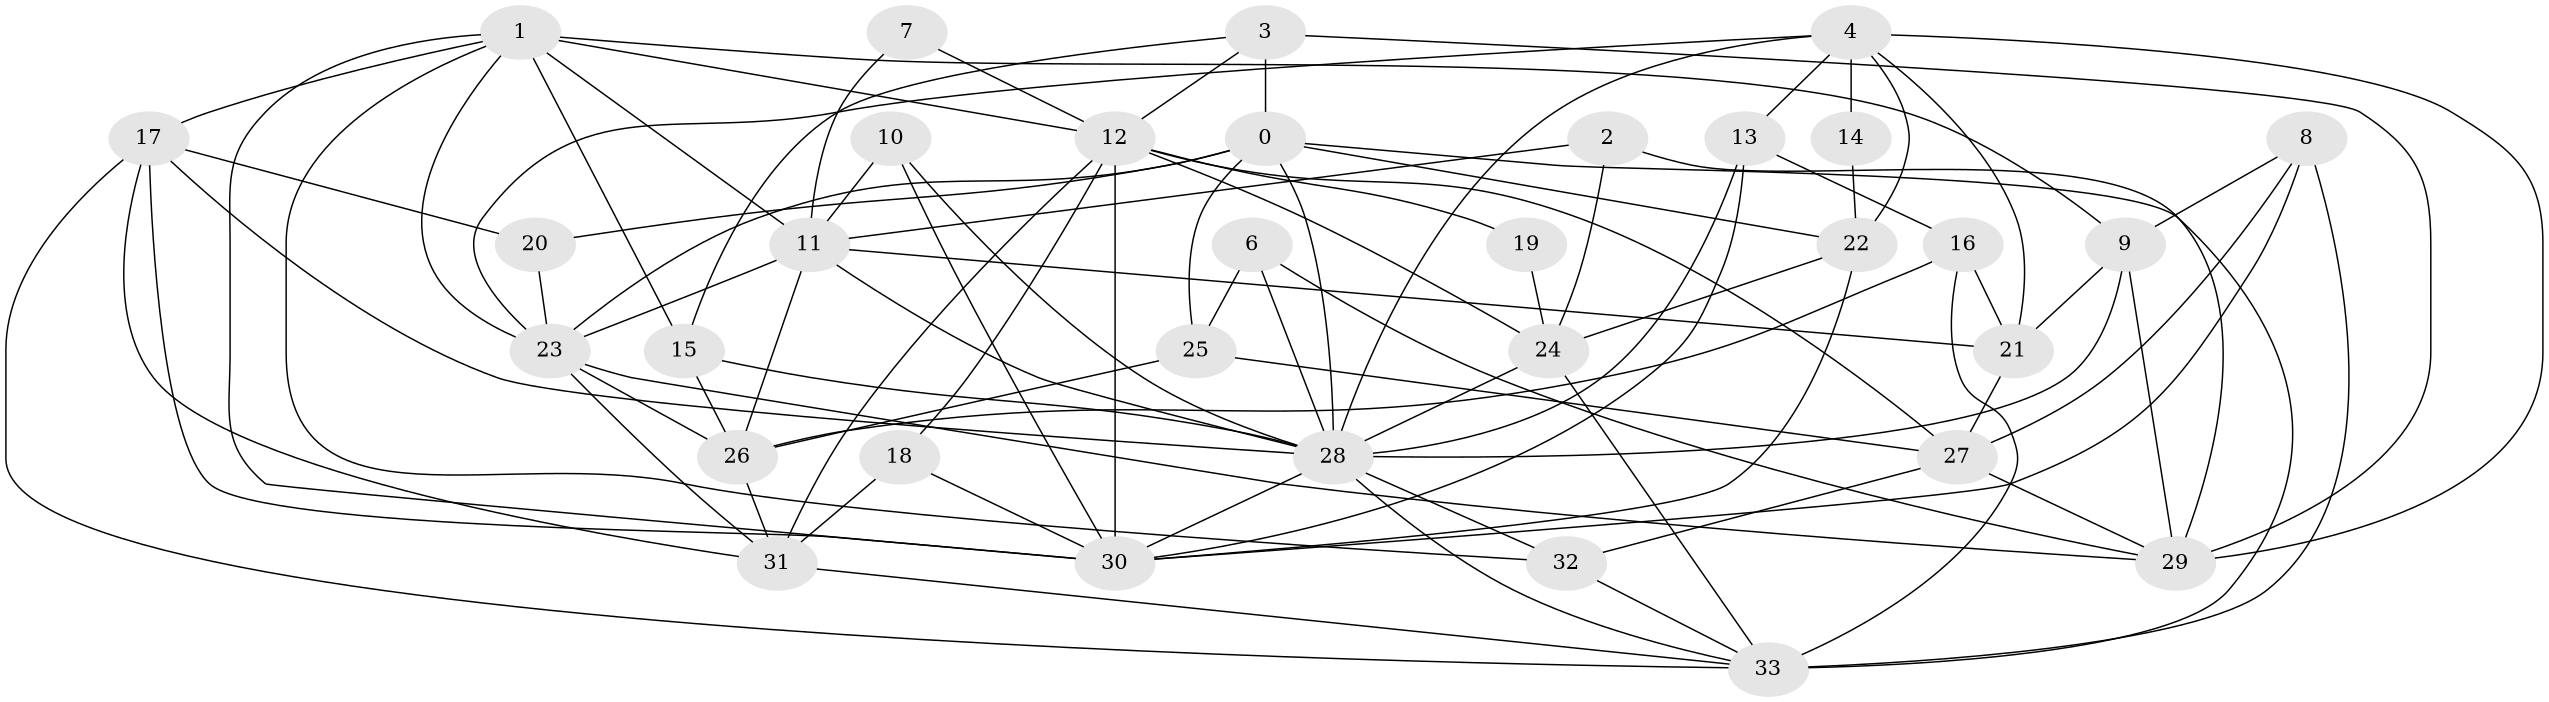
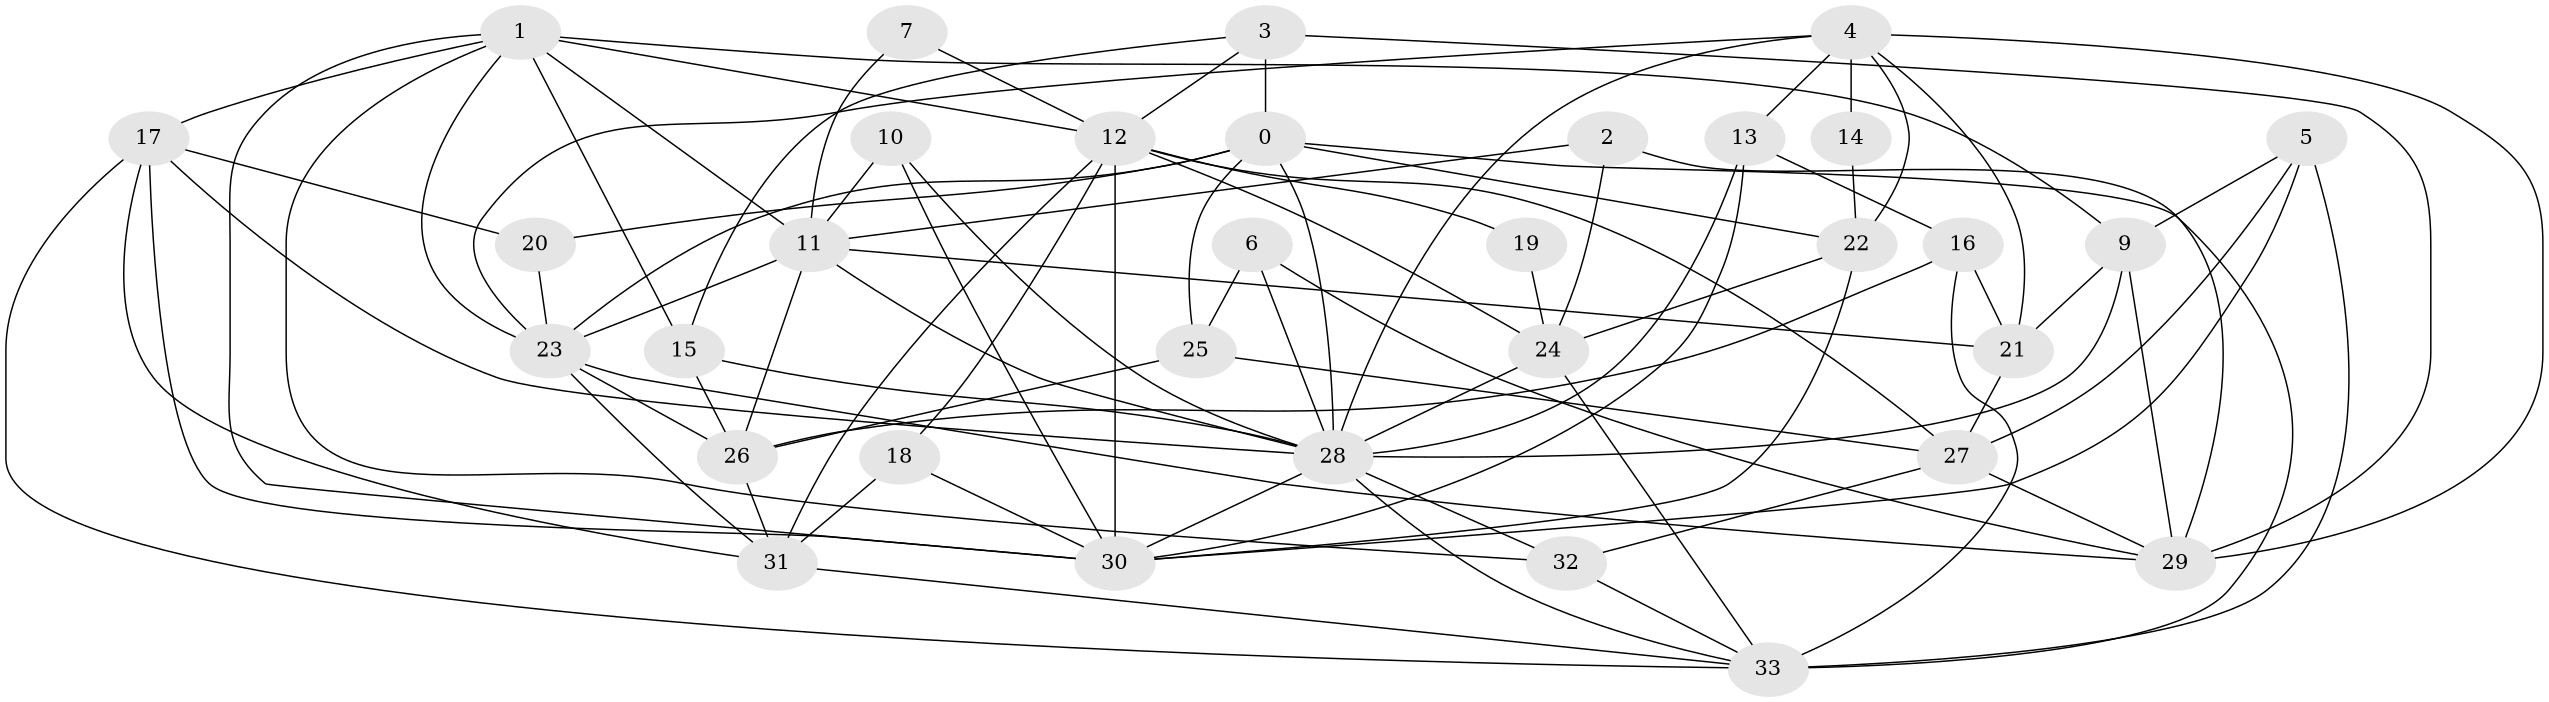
(2307, 139) -> (2307, 139)
